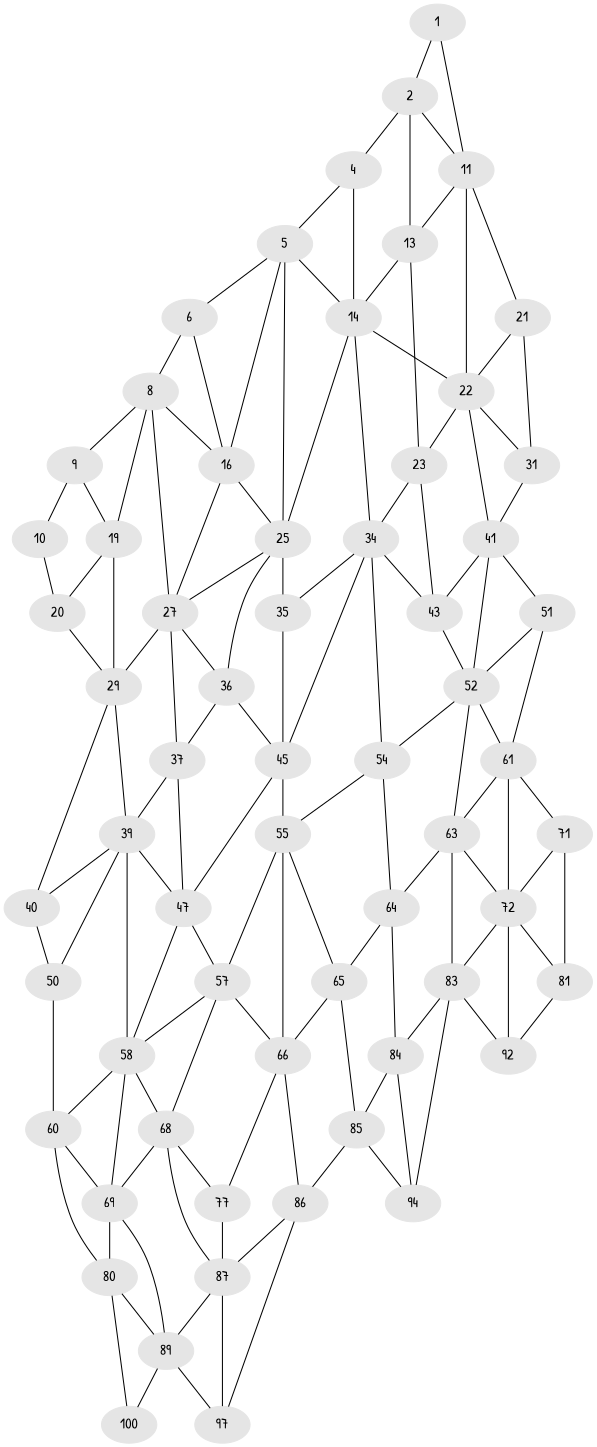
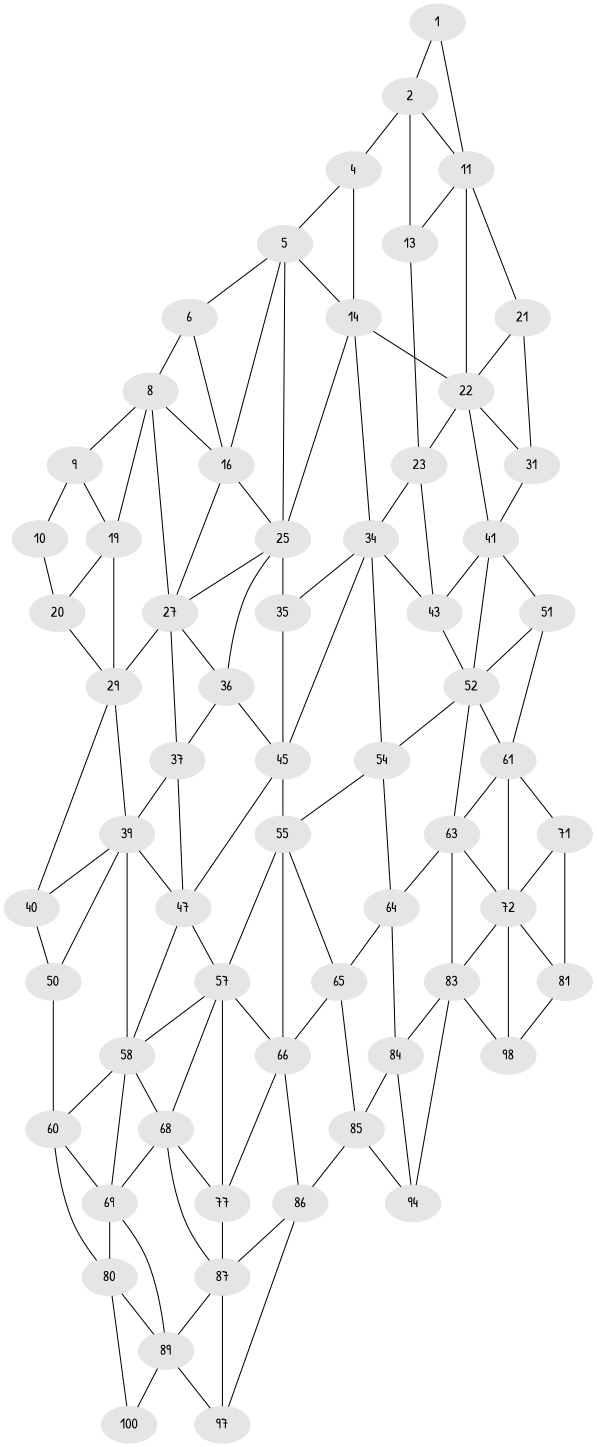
(382, 281) -> none
(508, 1056) -> (508, 1056)
none -> (222, 1093)
